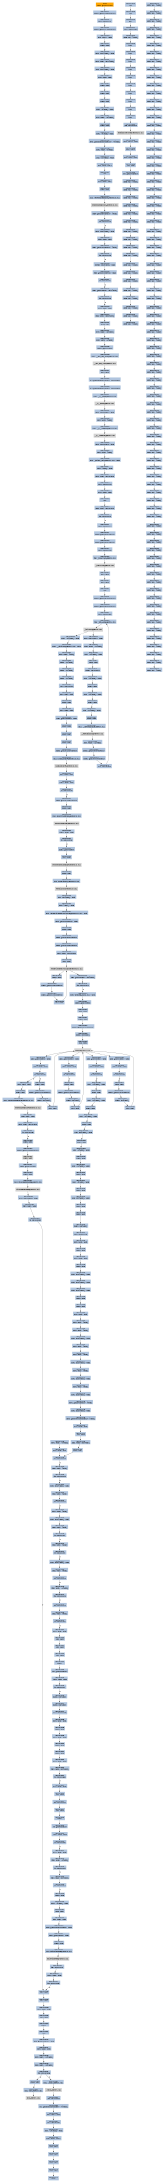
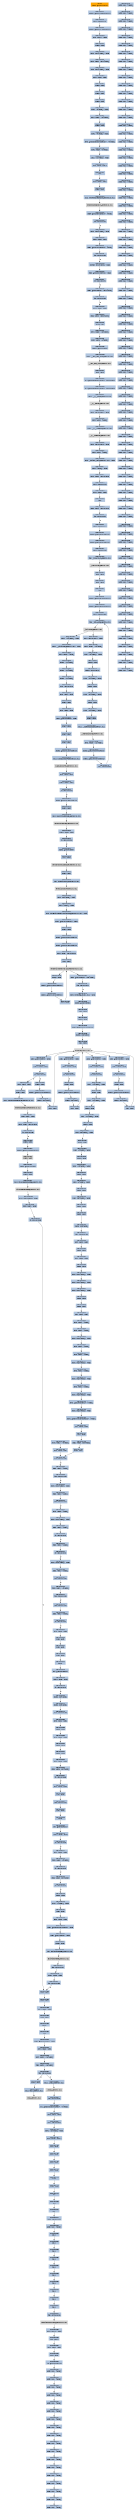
none -> (54, 2186)
